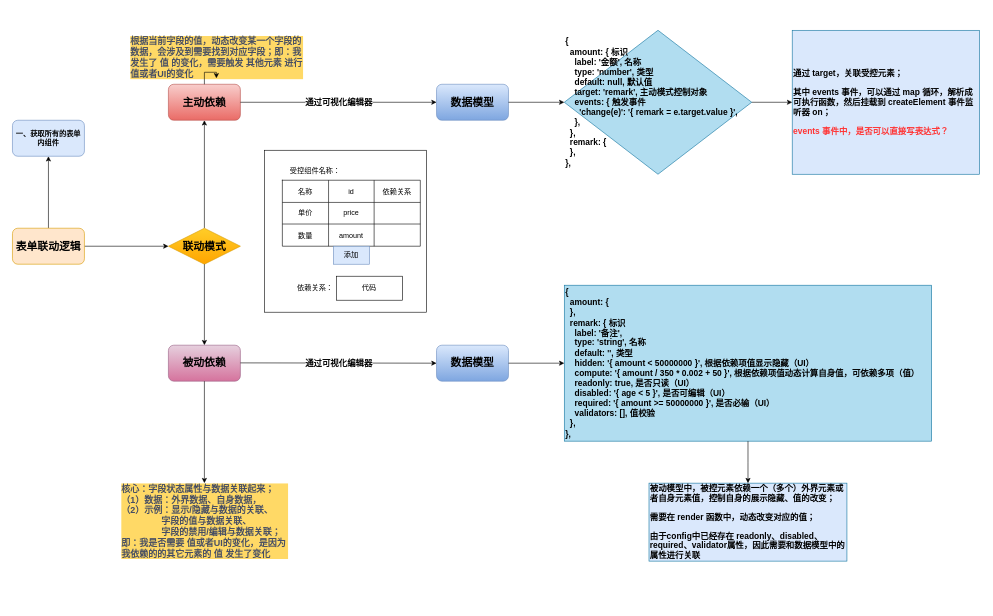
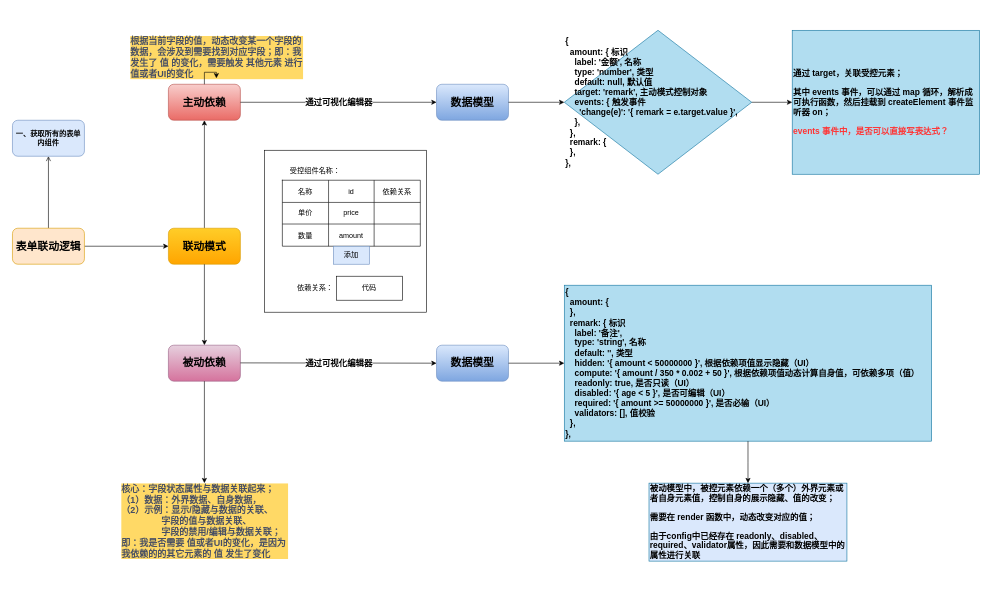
(886, 102) -> (886, 102)
(48, 161) -> (48, 160)
(204, 246) -> (204, 246)
